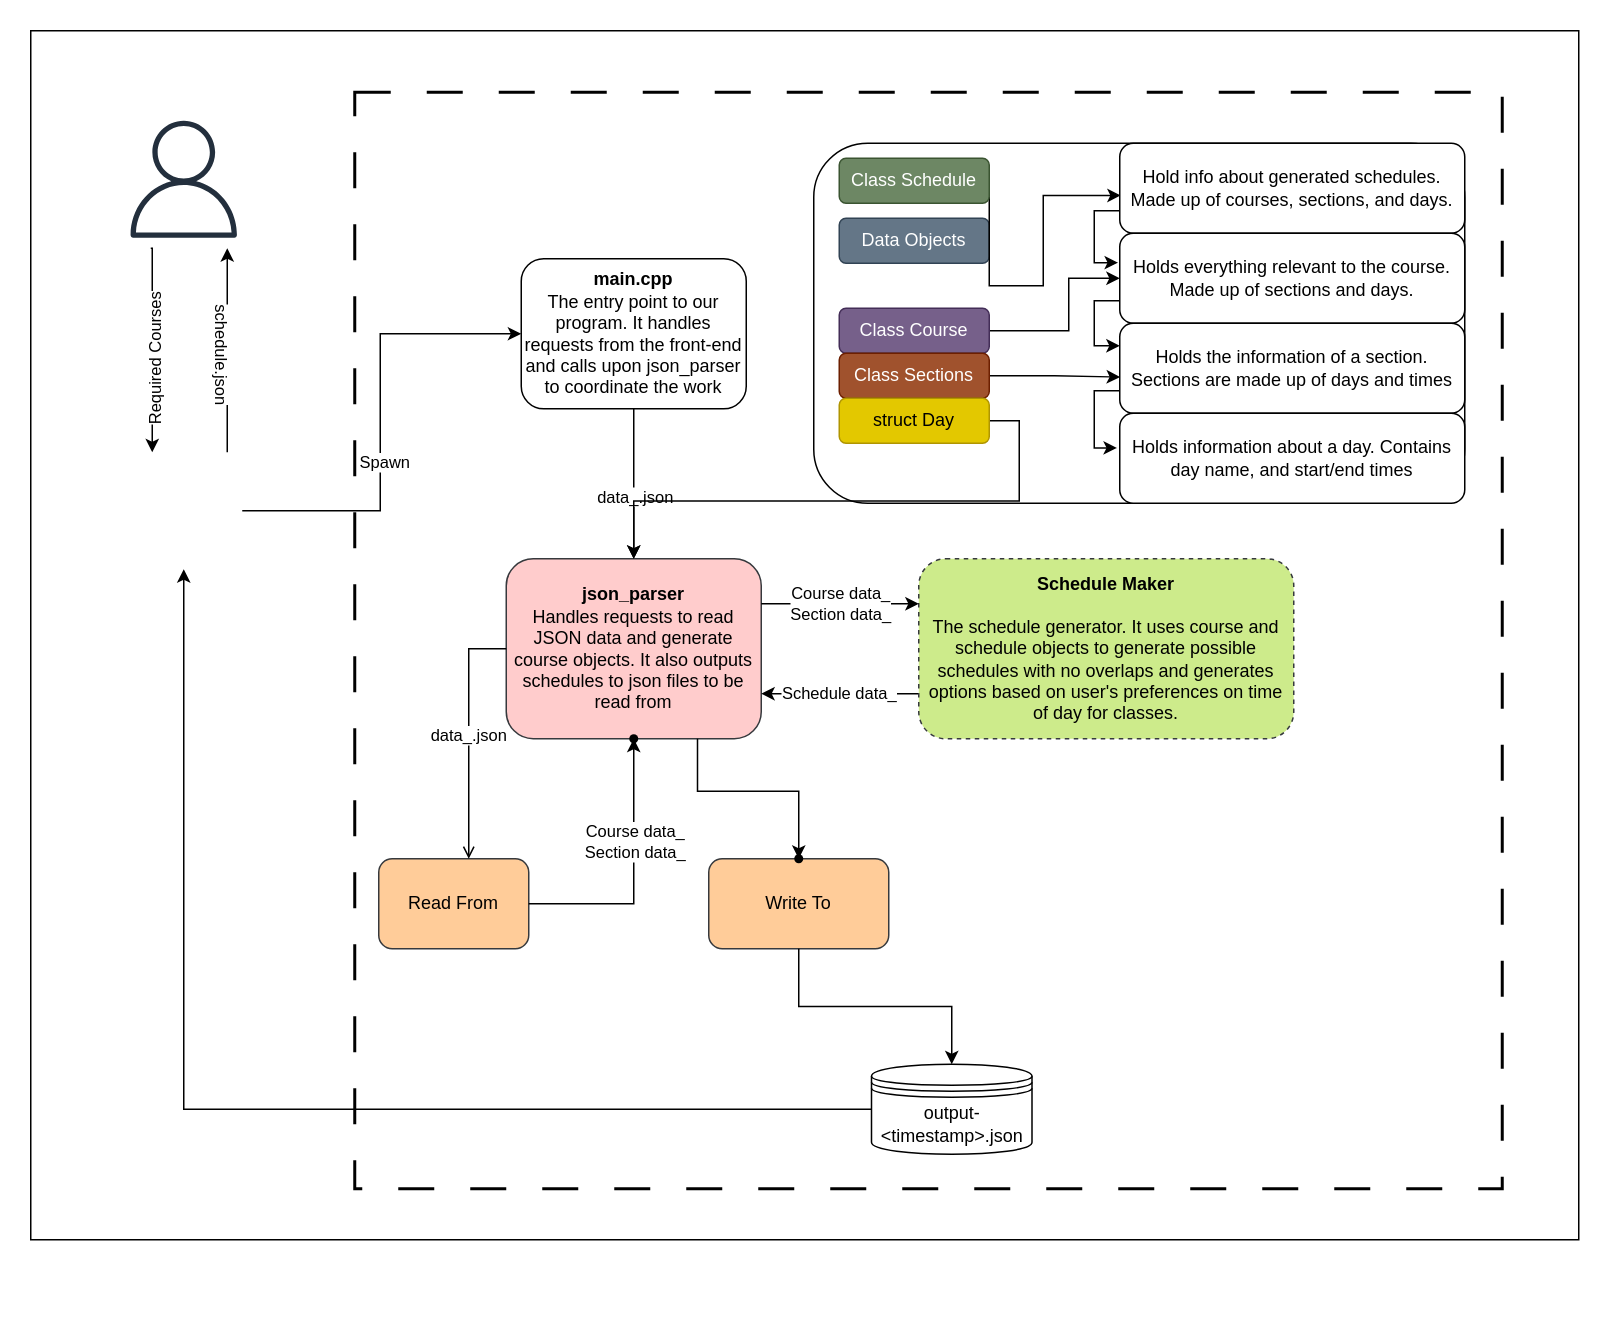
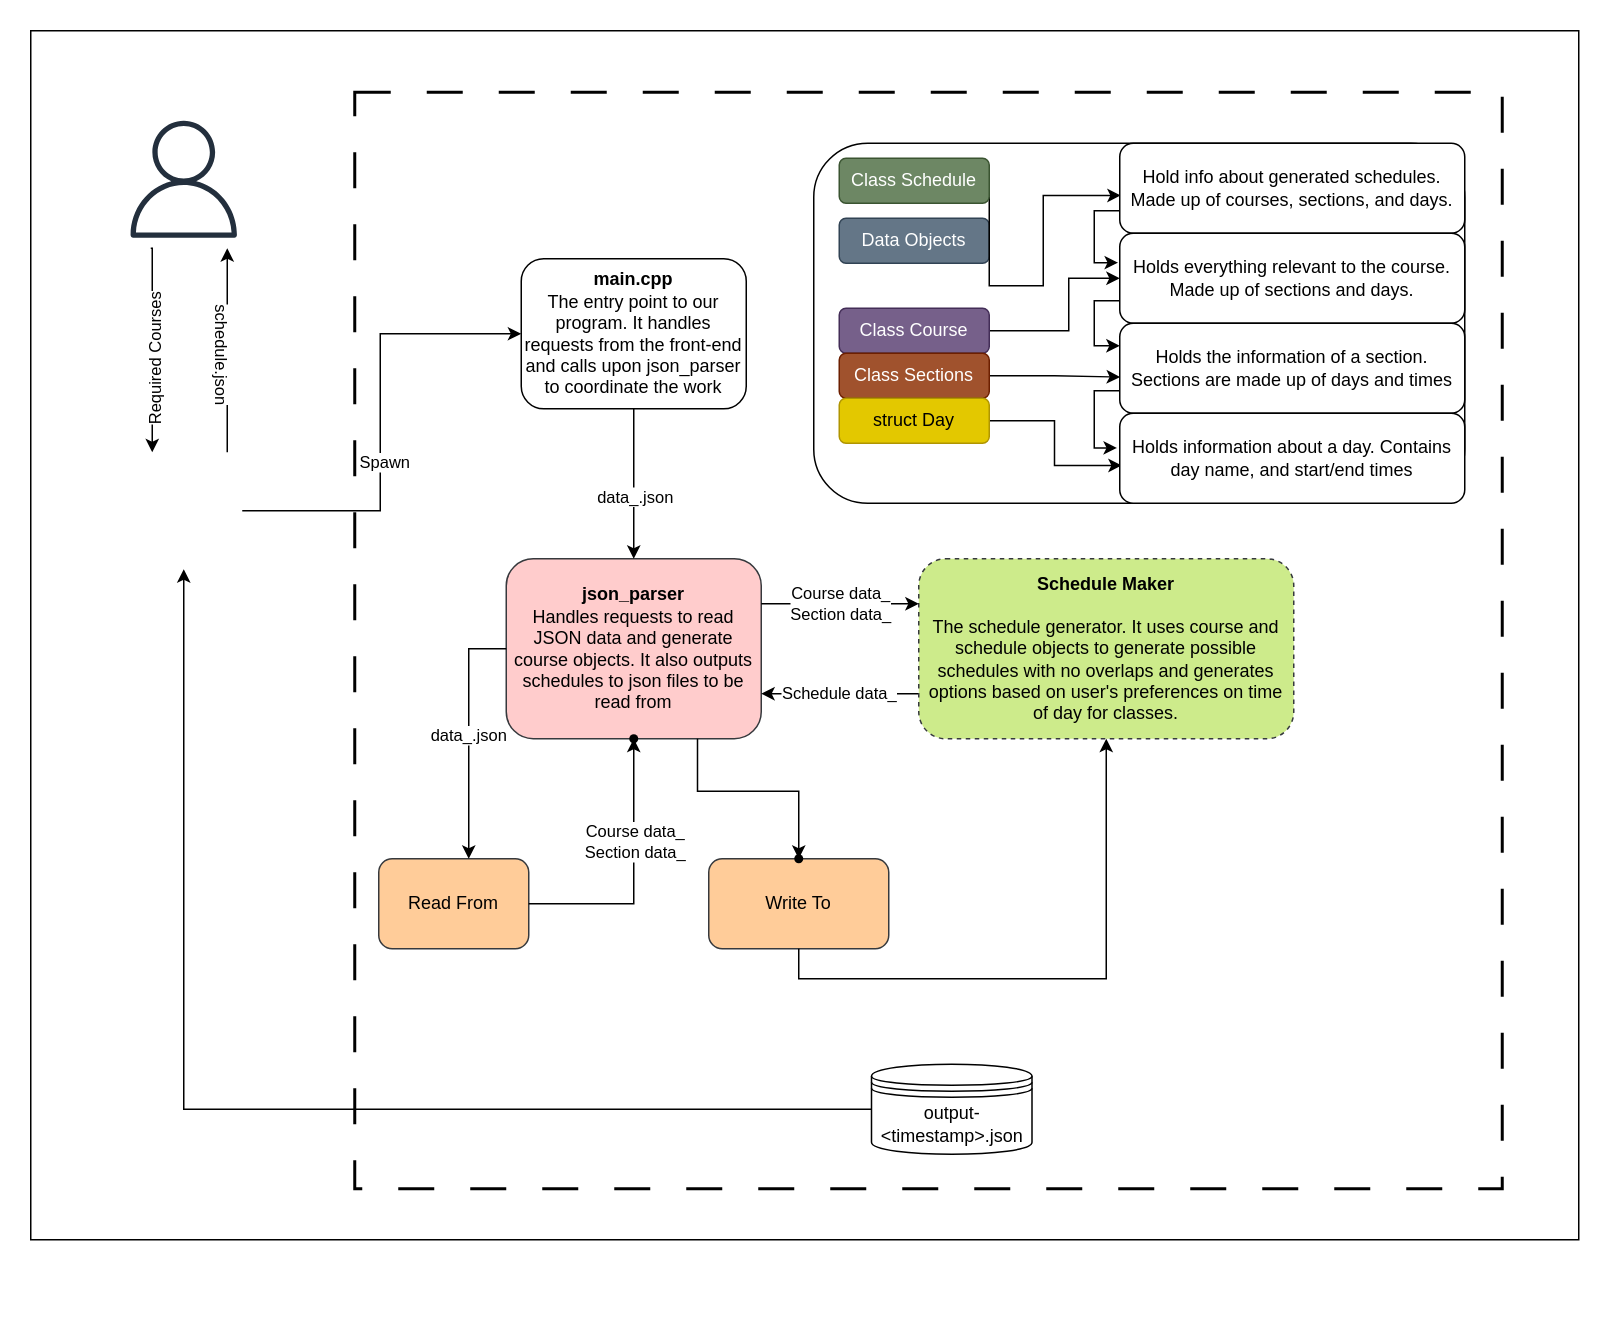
(869, 501) -> (1055, 452)
(469, 849) -> (469, 847)
(884, 1007) -> (1066, 979)
